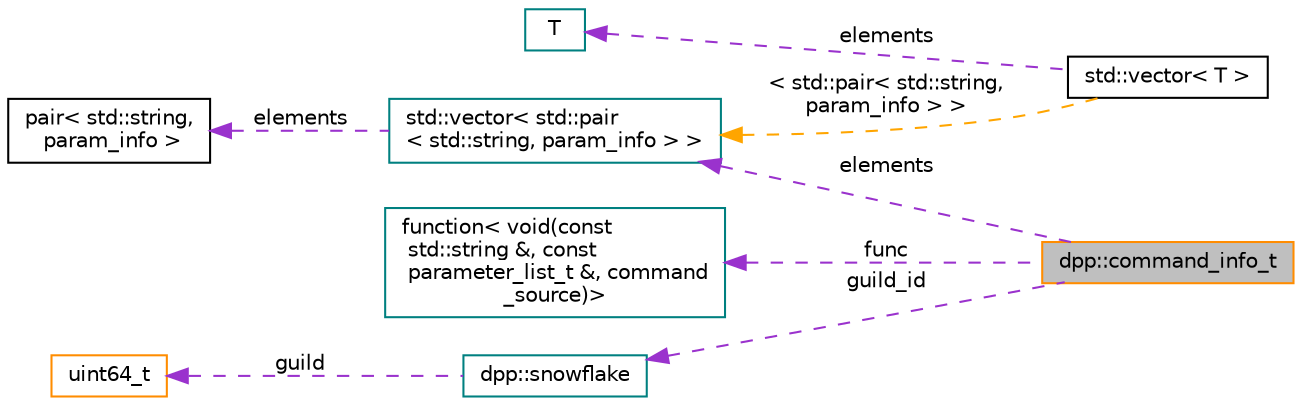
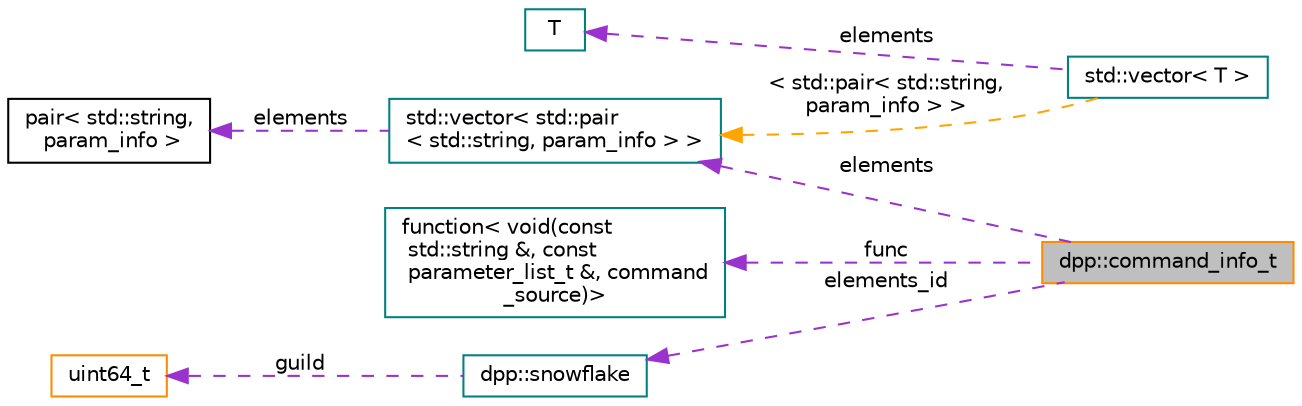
(1168, 77) -> (1168, 77)
(884, 282) -> (884, 282)
